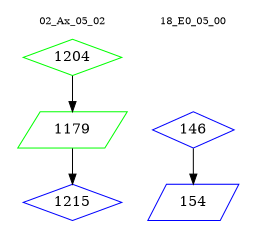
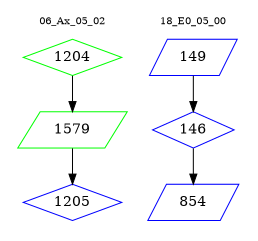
(72, 22) -> (72, 22)
none -> (193, 57)
(72, 130) -> (72, 130)
(72, 202) -> (72, 202)
(193, 202) -> (193, 202)
